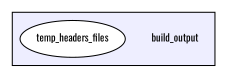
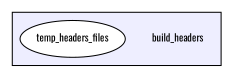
(175, 39) -> (178, 39)
